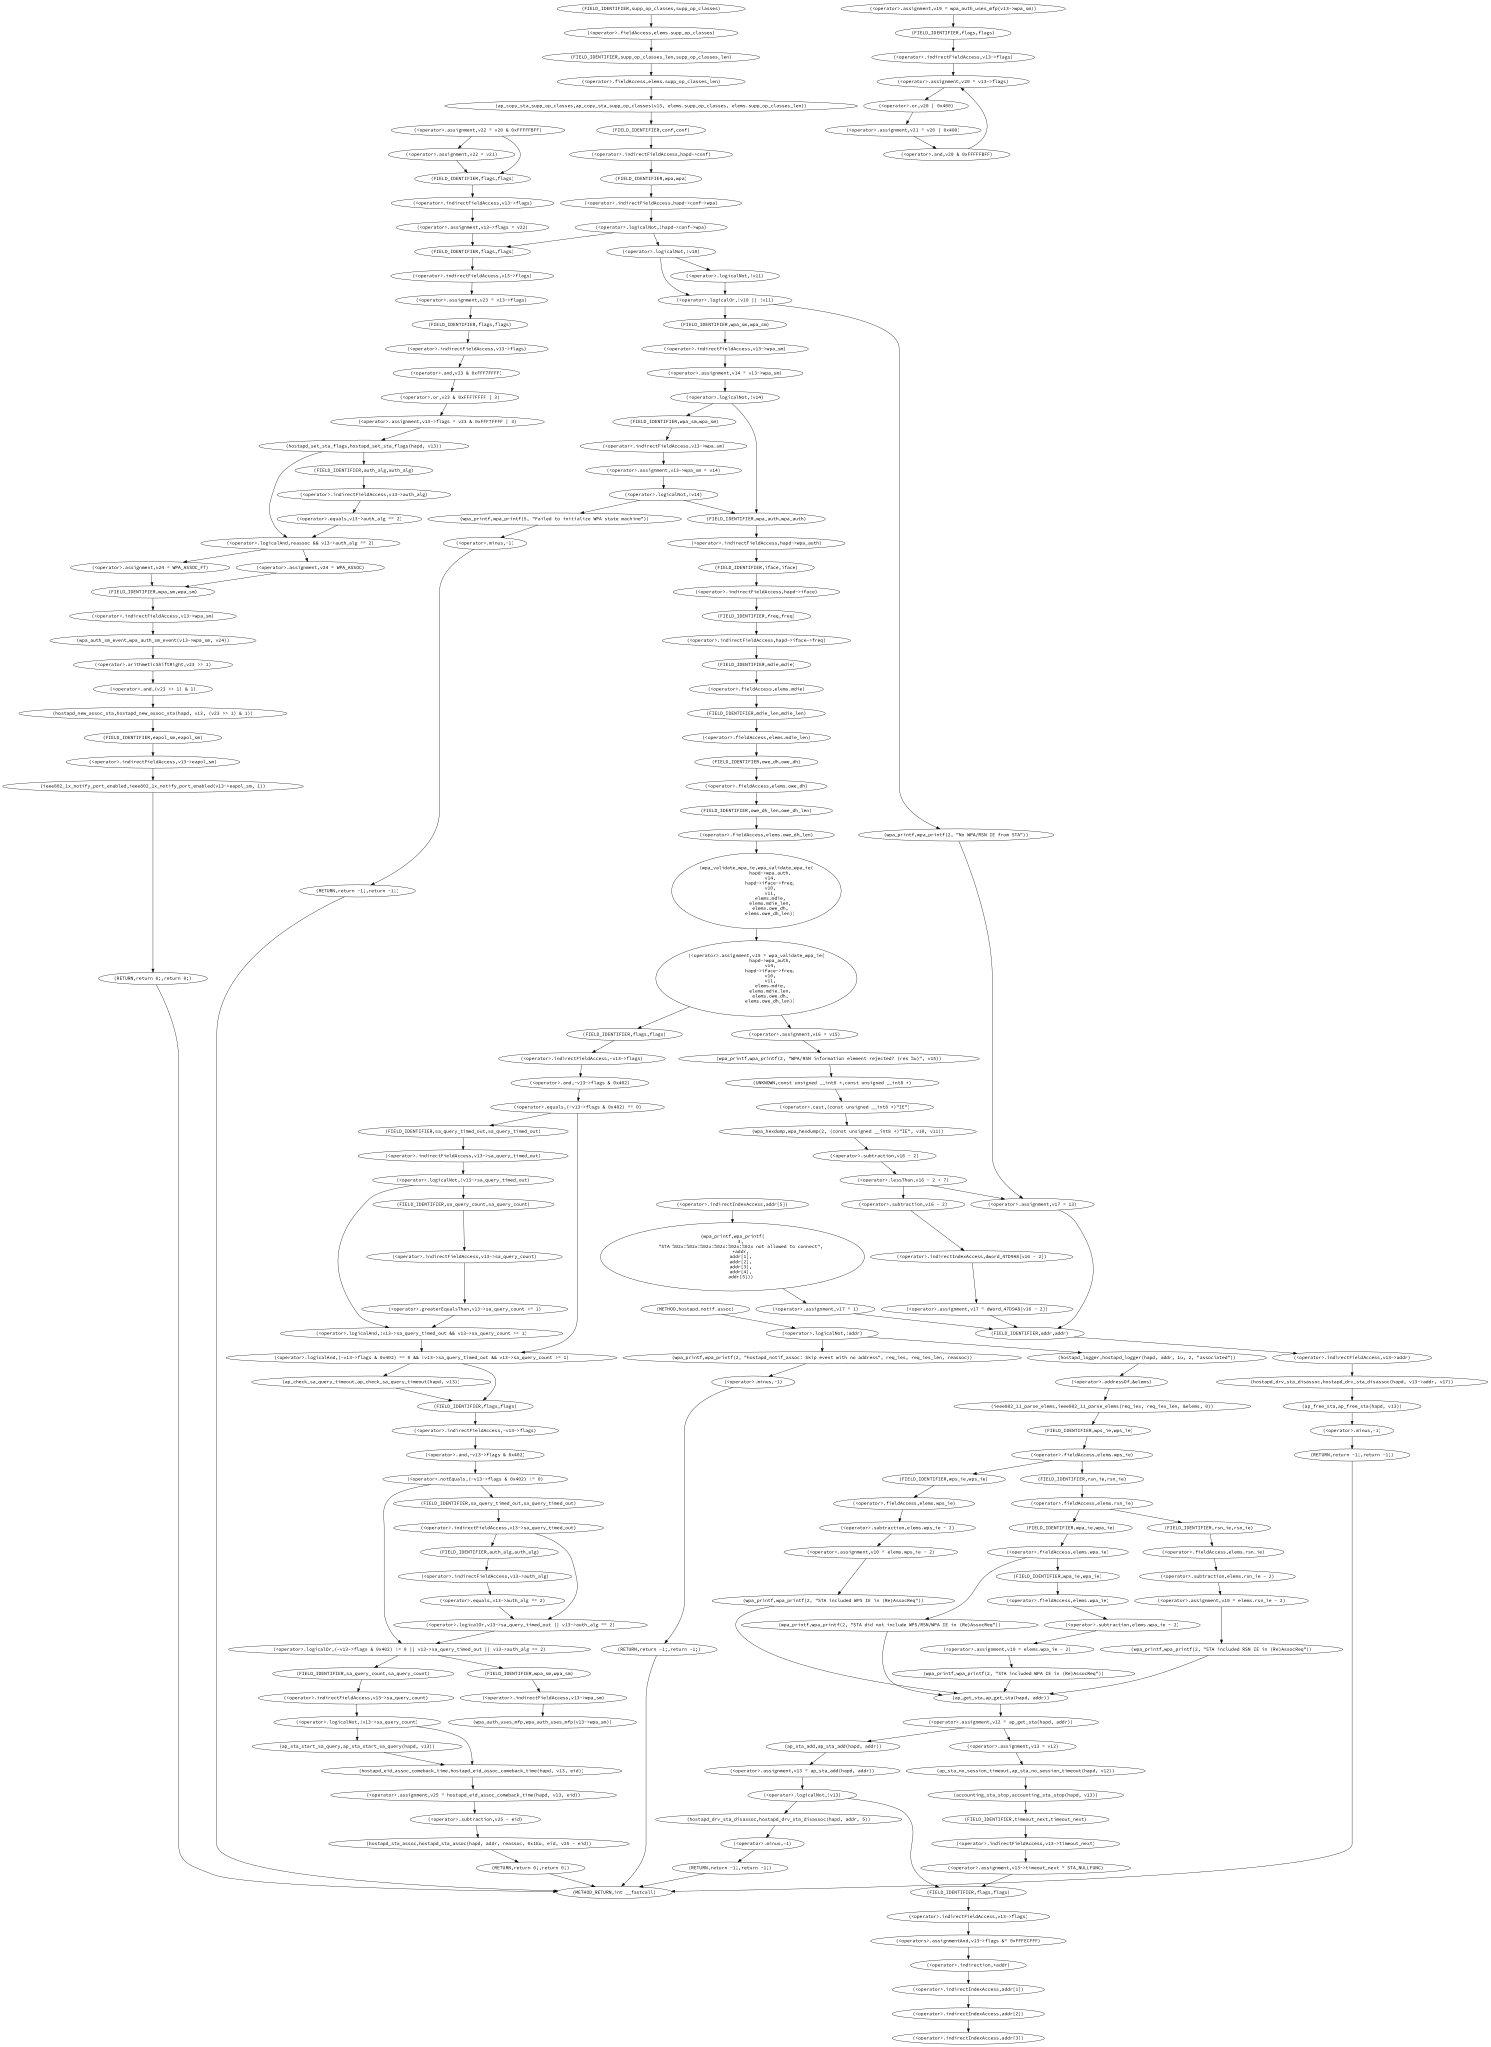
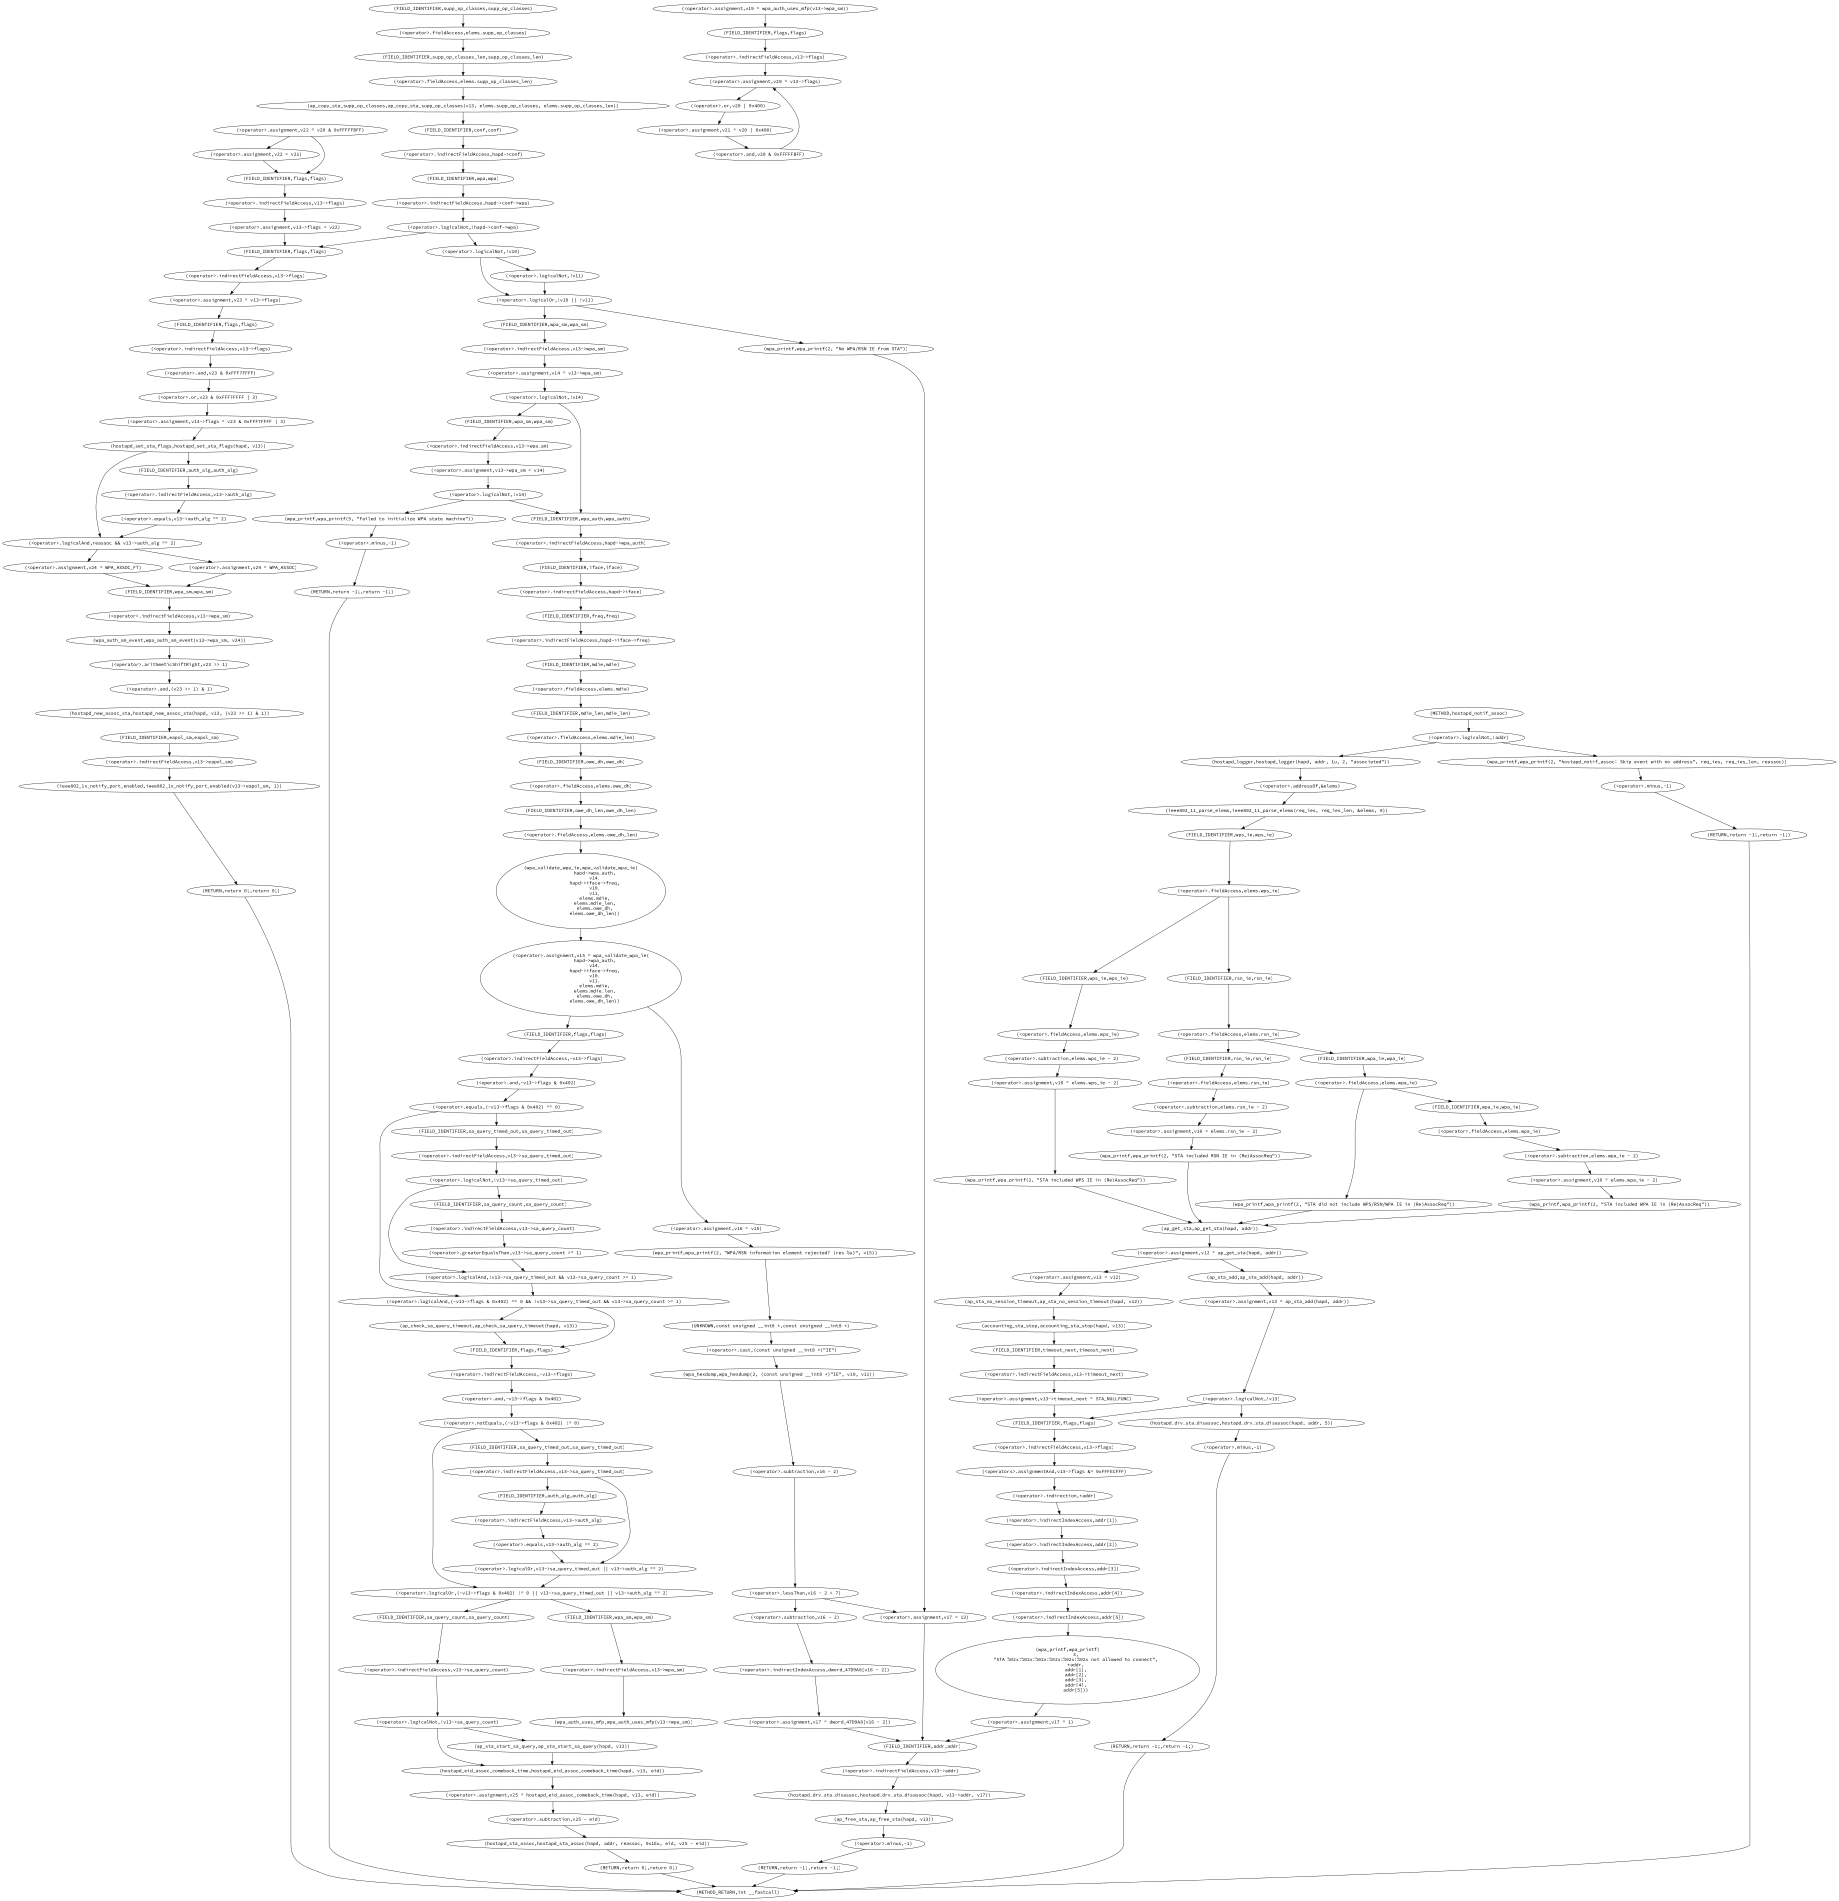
none -> (1067, 1593)
